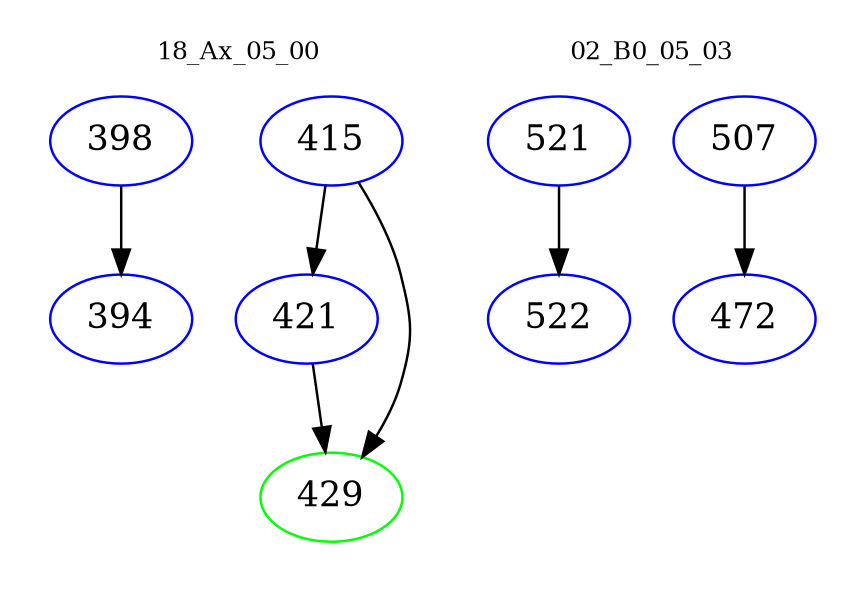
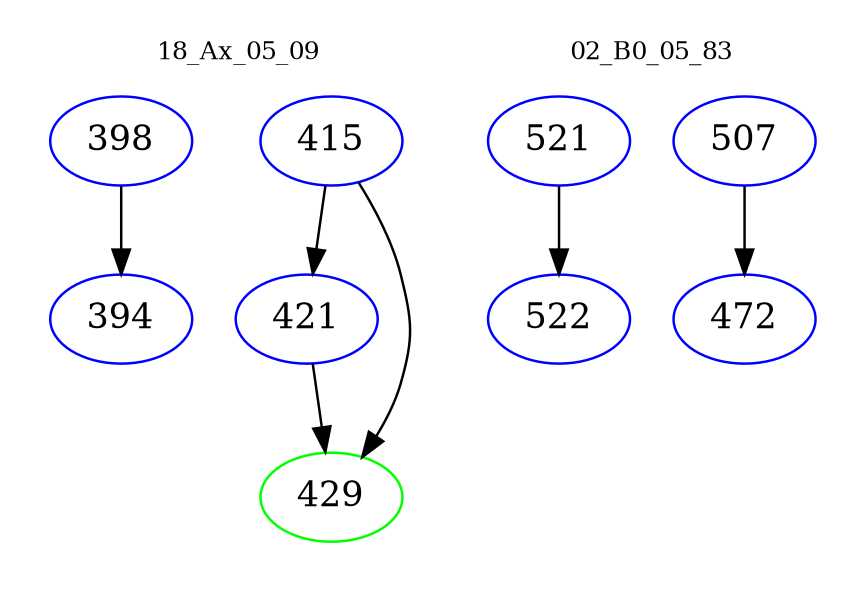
(239, 53) -> (239, 53)
(652, 53) -> (652, 53)
